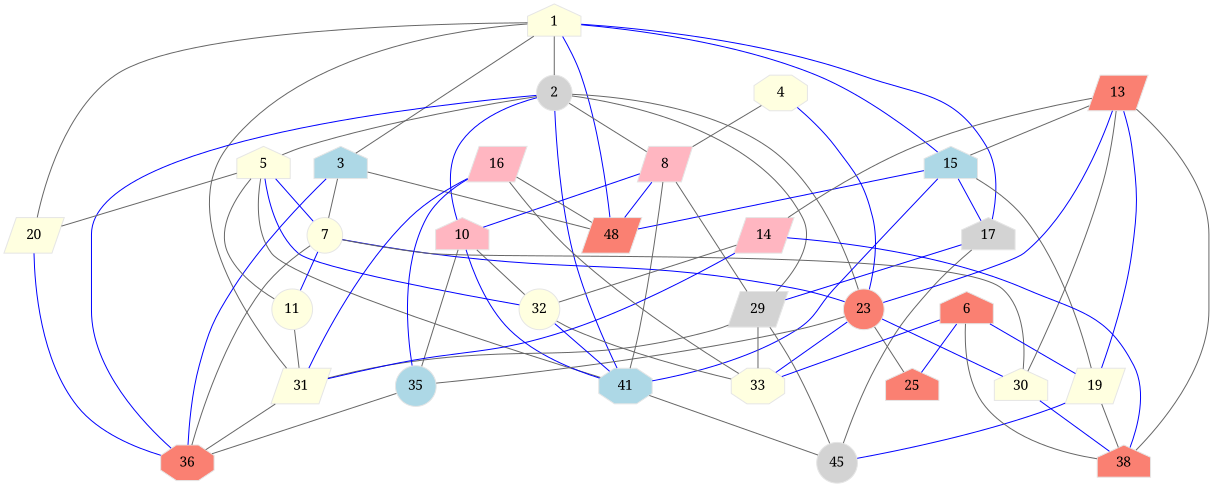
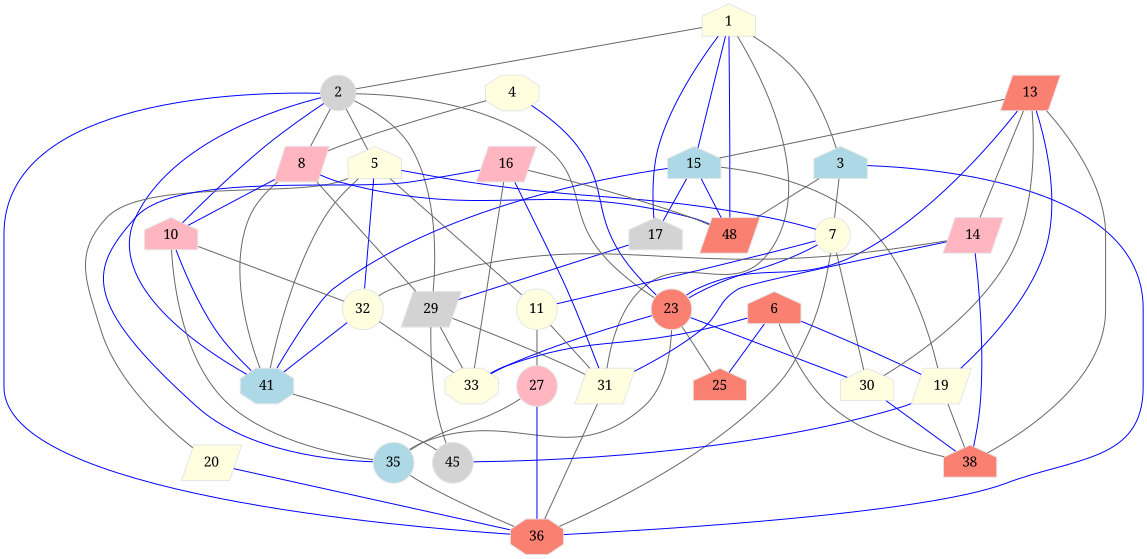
(236, 41) -> none
(903, 322) -> none
none -> (537, 386)
